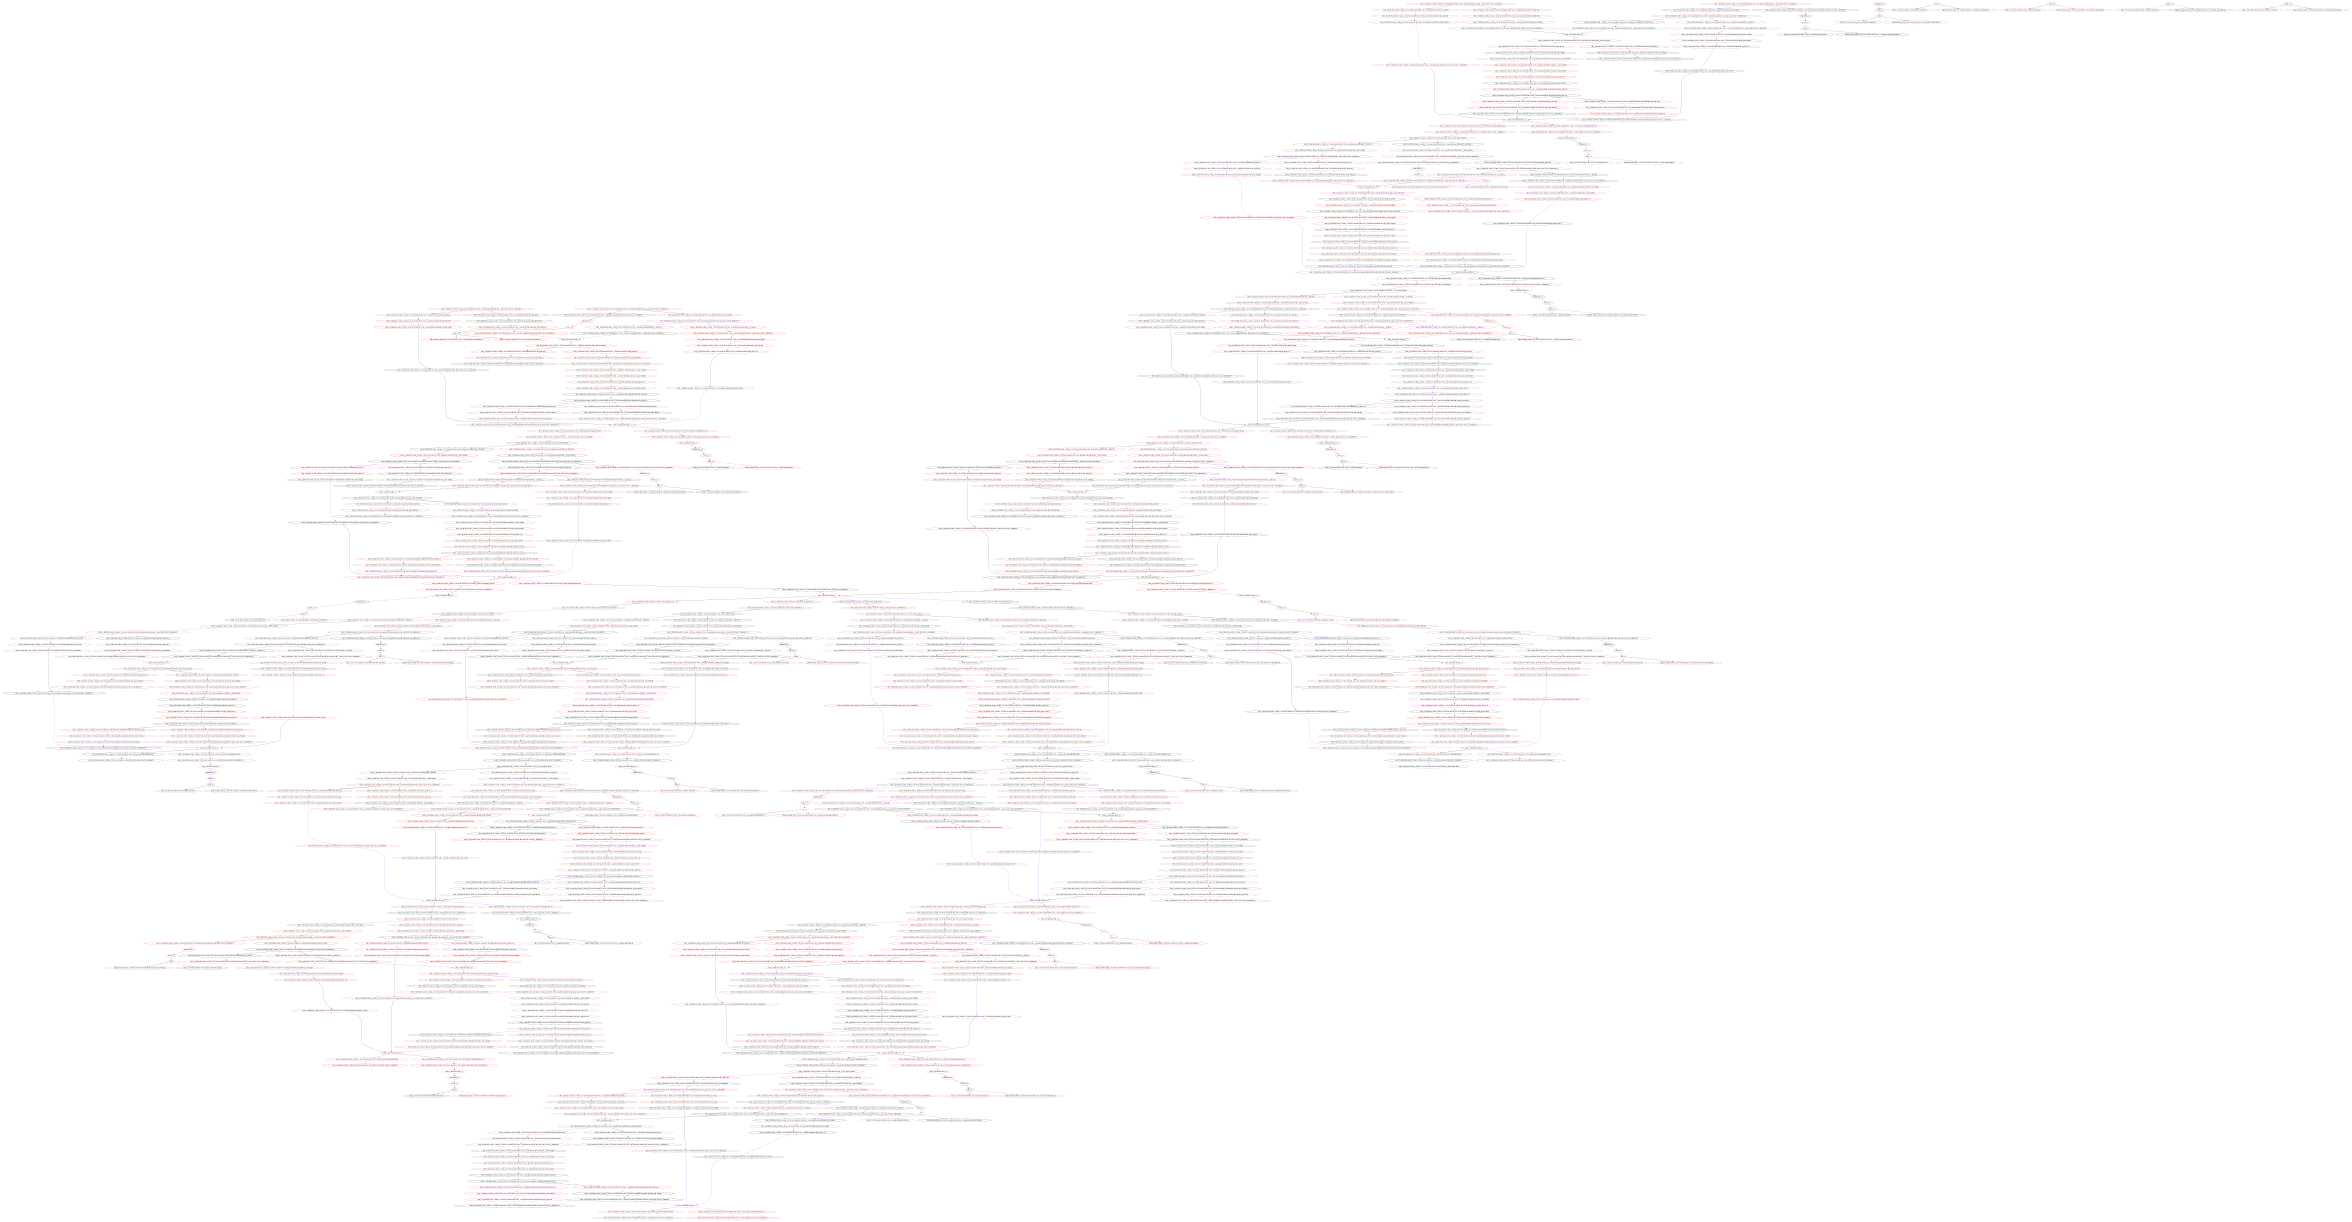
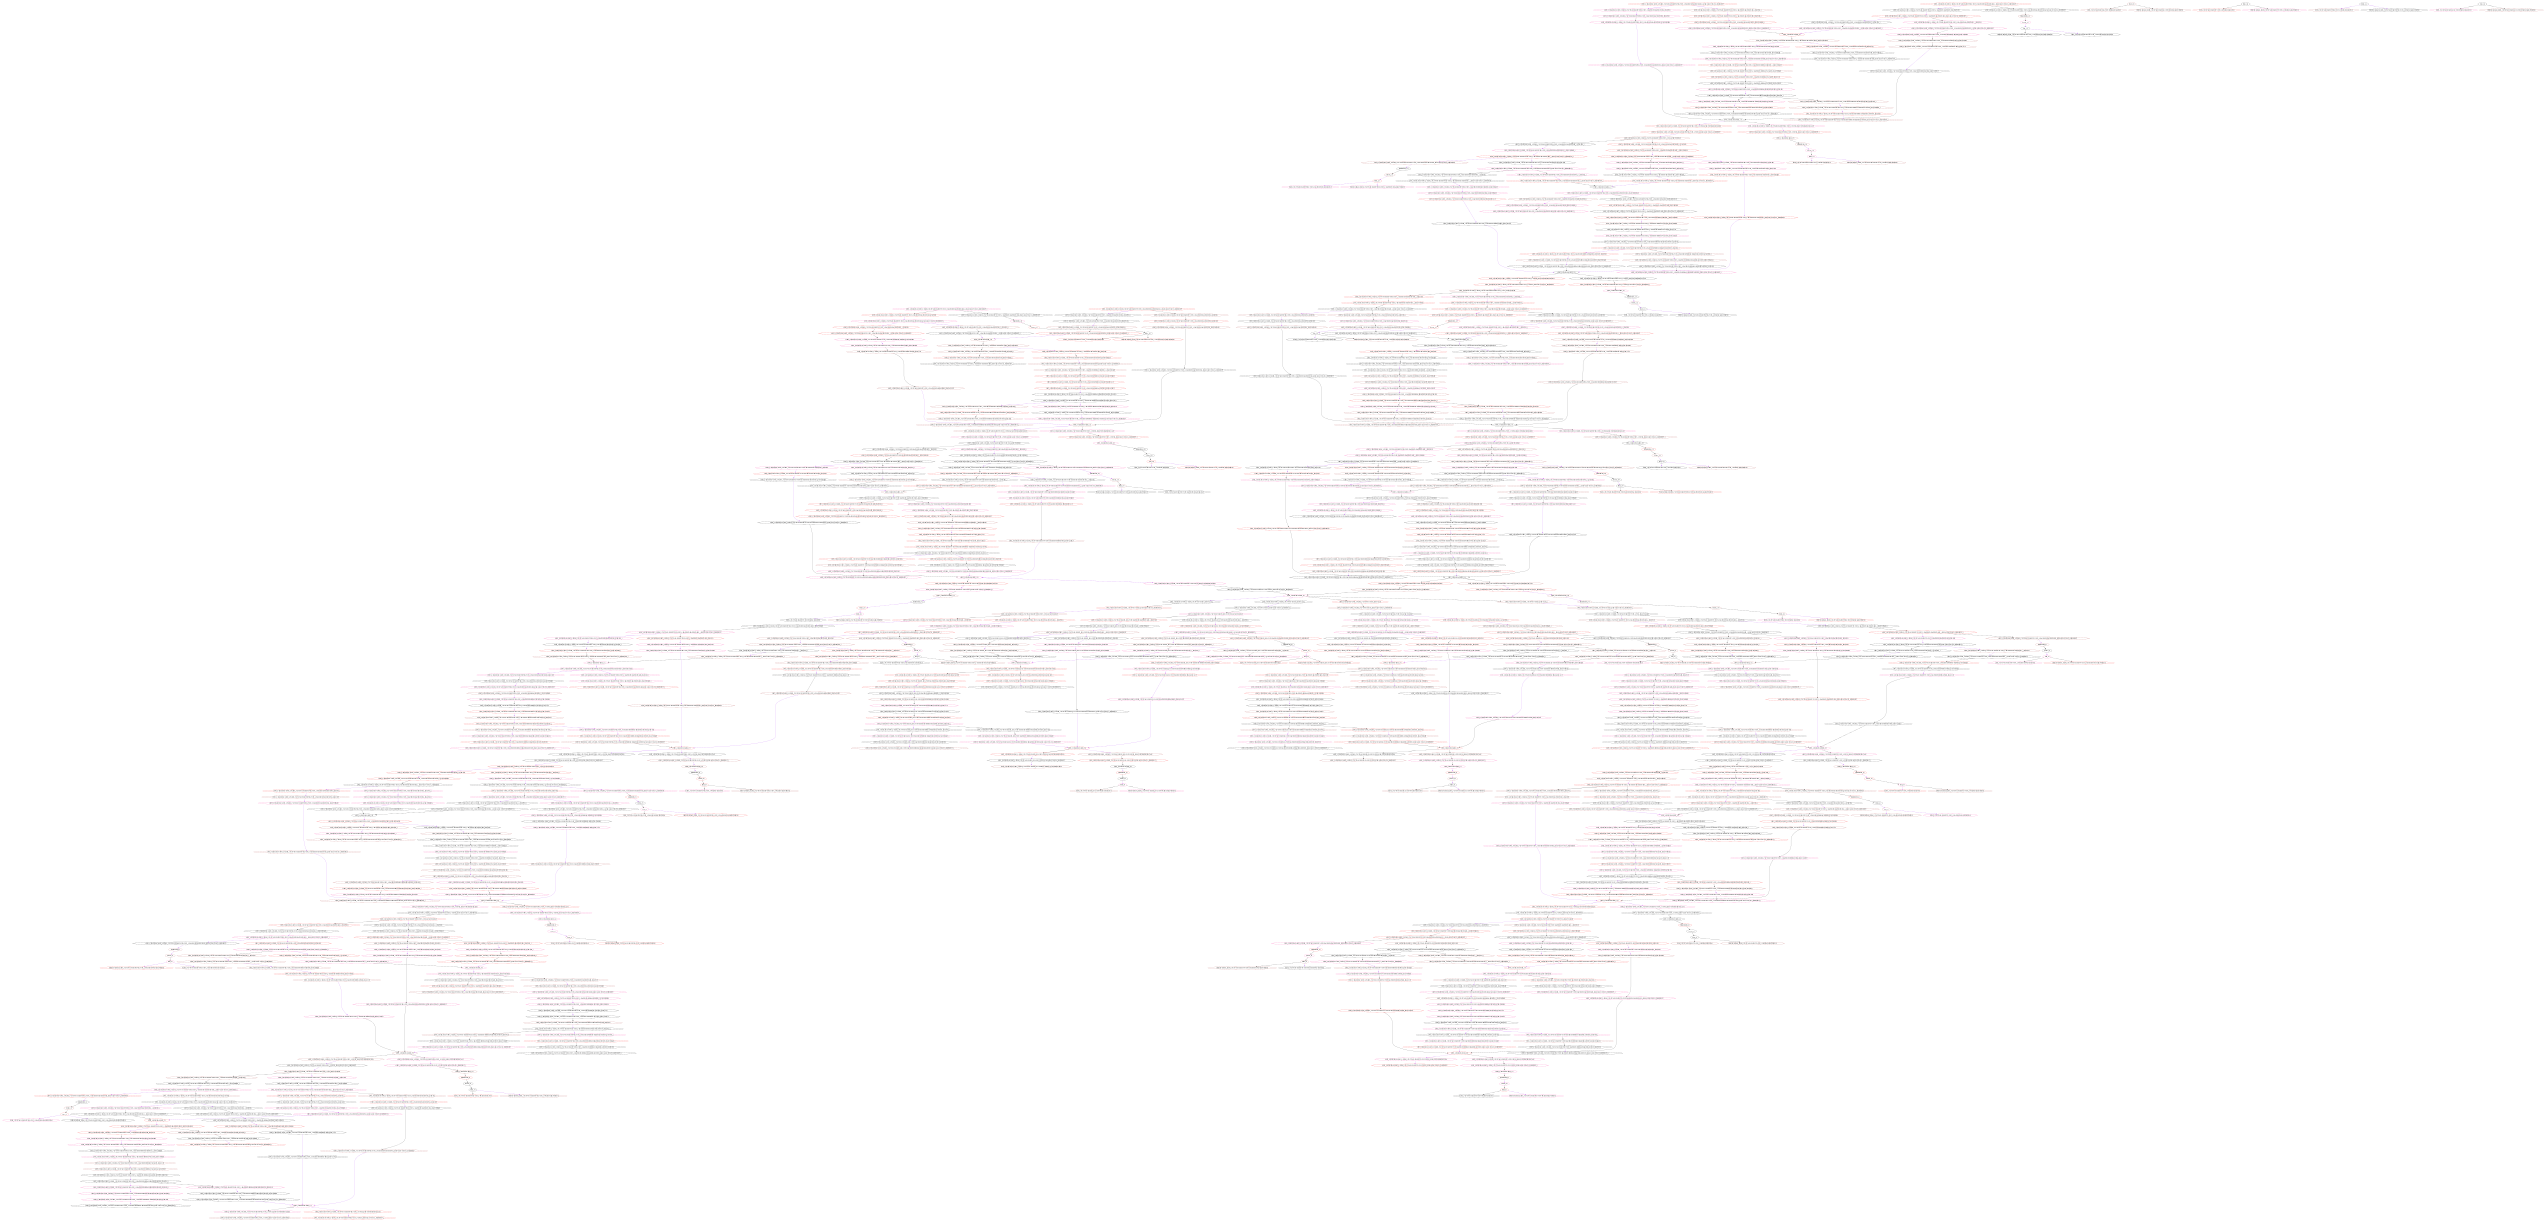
none -> (1123, 767)
